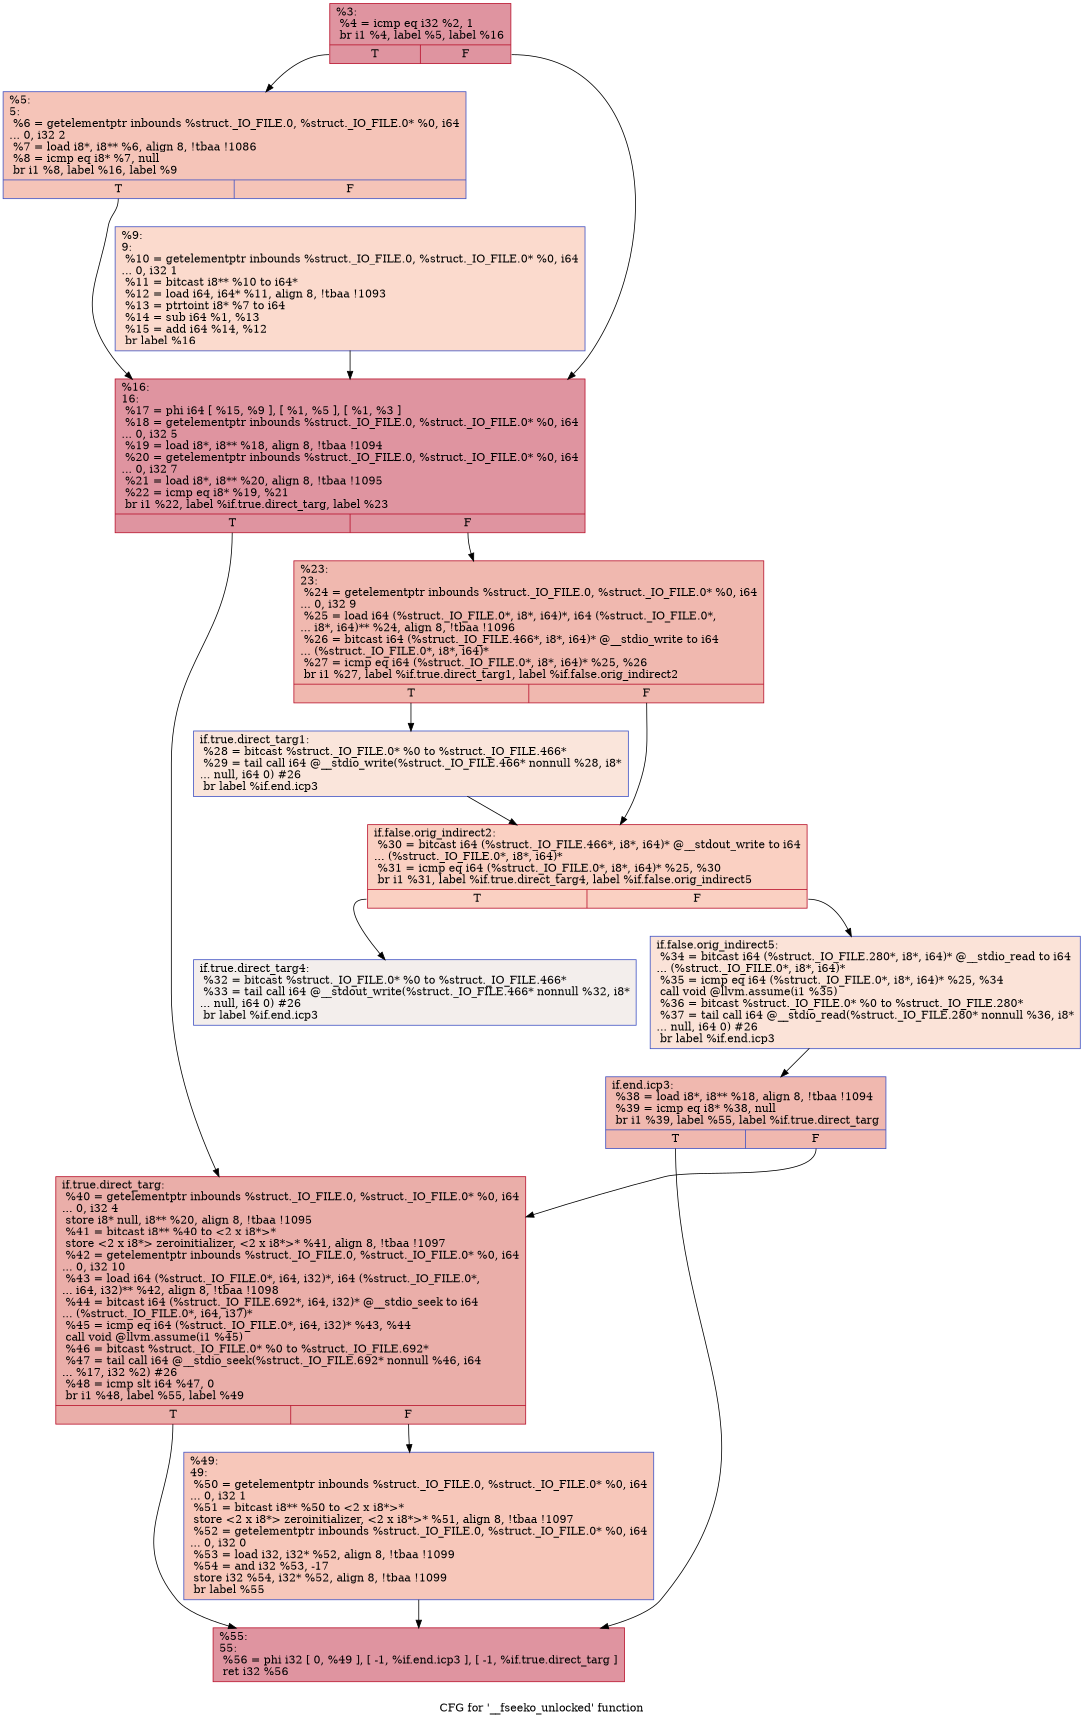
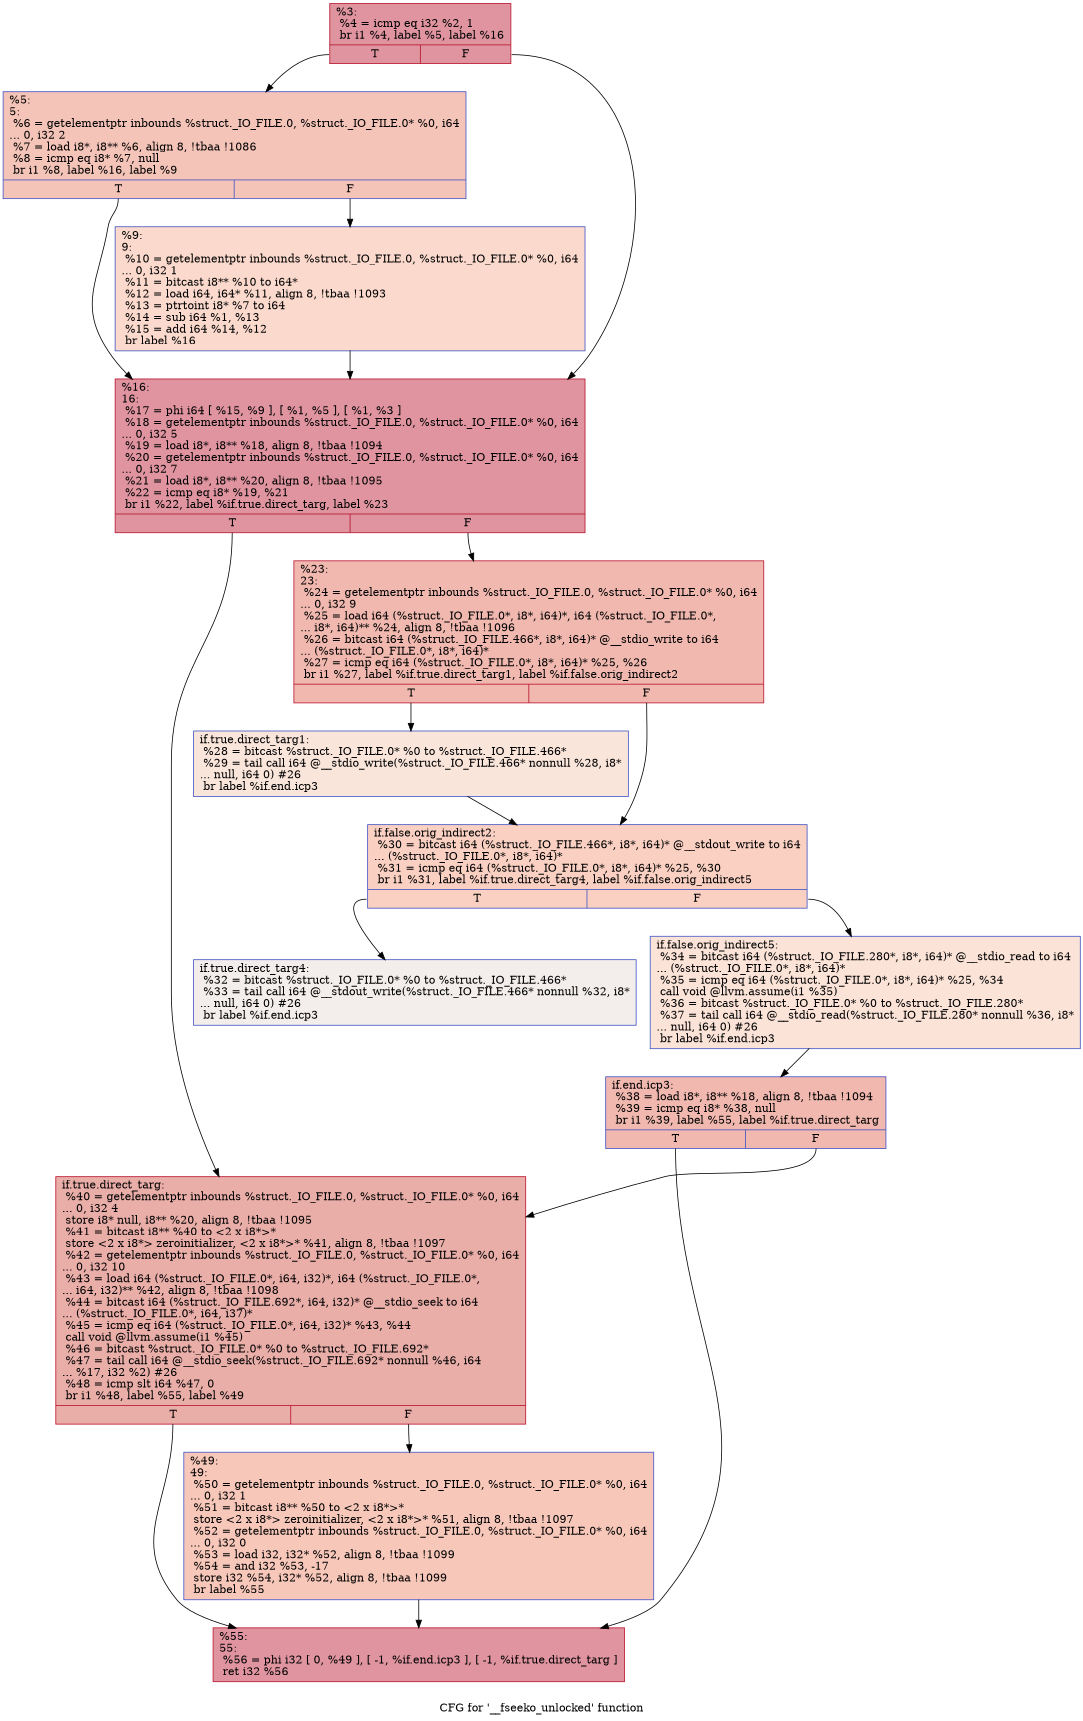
none -> (350, 209)
(587, 866) -> (587, 866)
